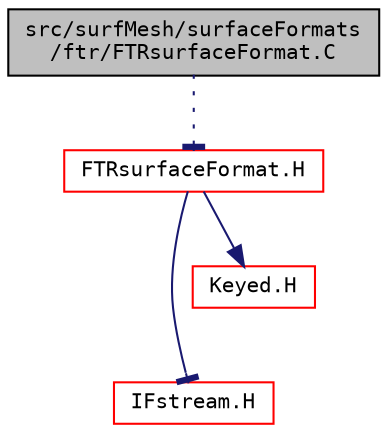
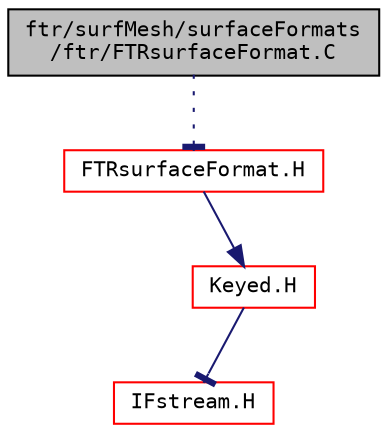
(194, 42) -> (194, 42)
(172, 282) -> (226, 340)
